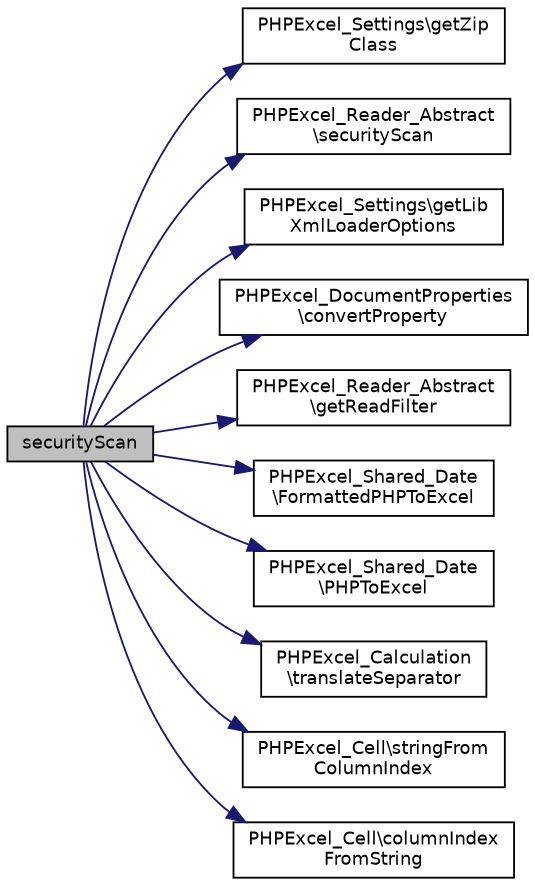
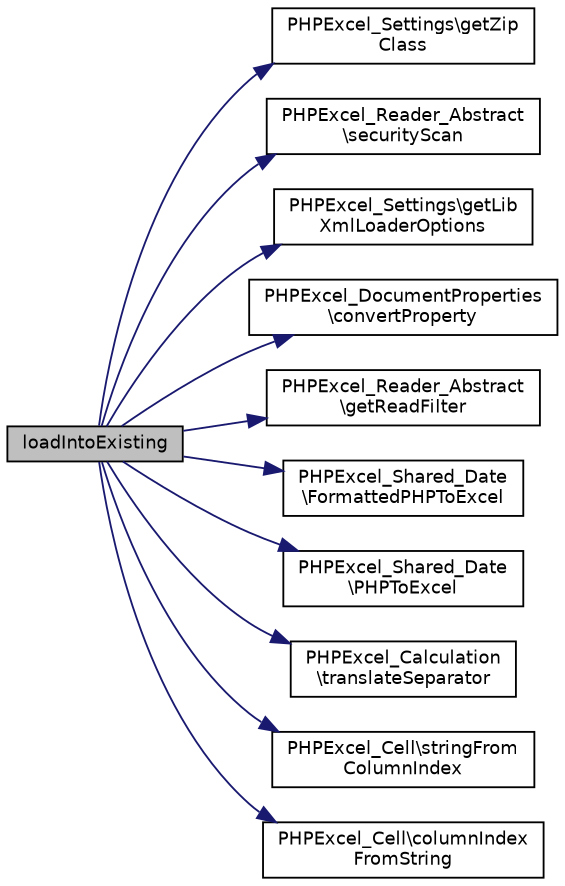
(80, 444) -> (95, 444)
